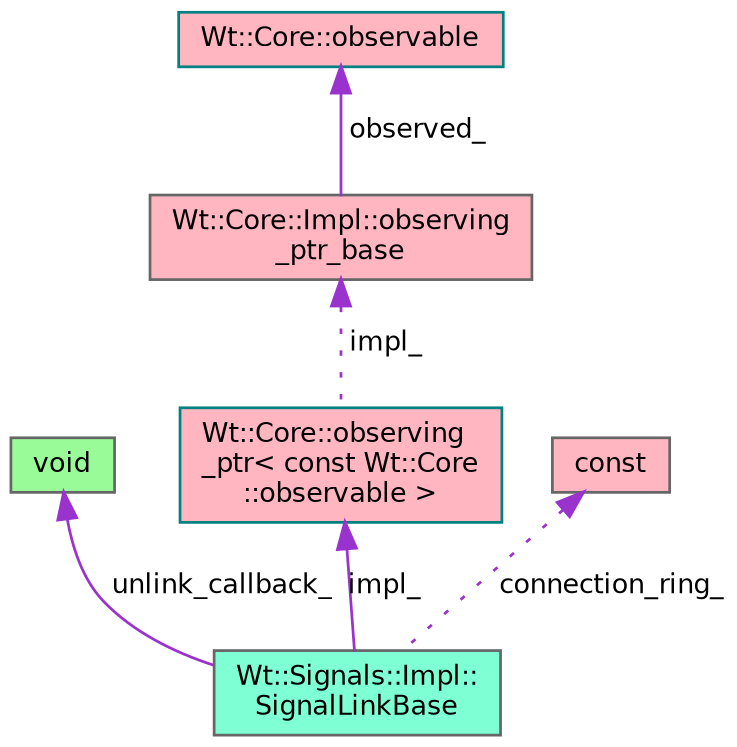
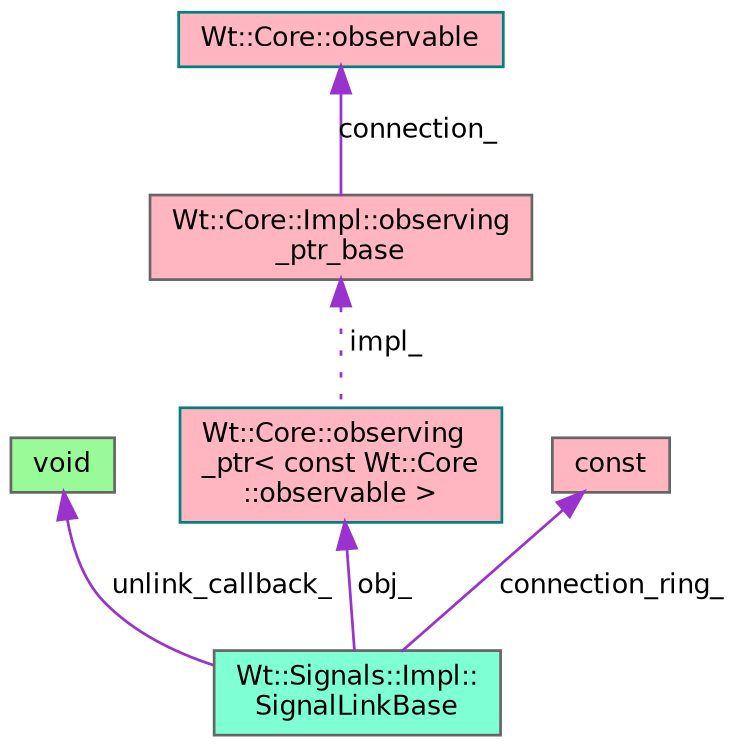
(415, 131) -> (415, 131)
(482, 581) -> (482, 581)
(382, 586) -> (382, 586)
